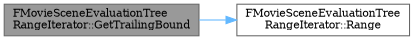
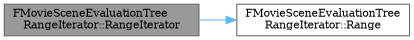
(102, 20) -> (102, 20)
